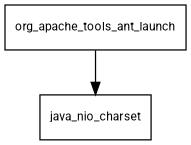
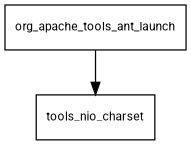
(96, 117) -> (96, 117)
